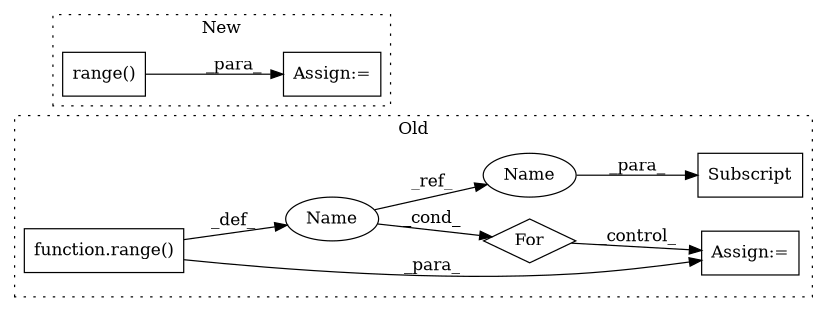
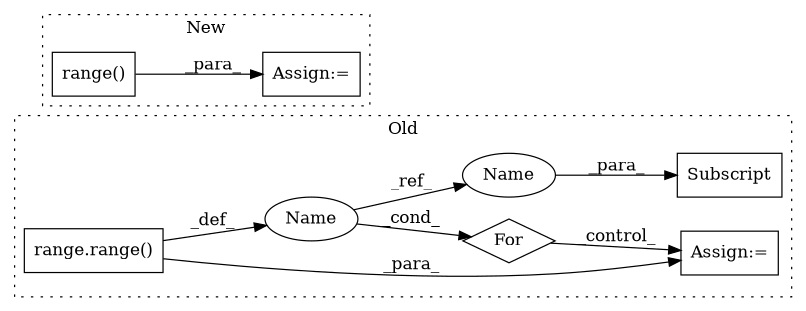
(104, 251) -> (94, 251)
